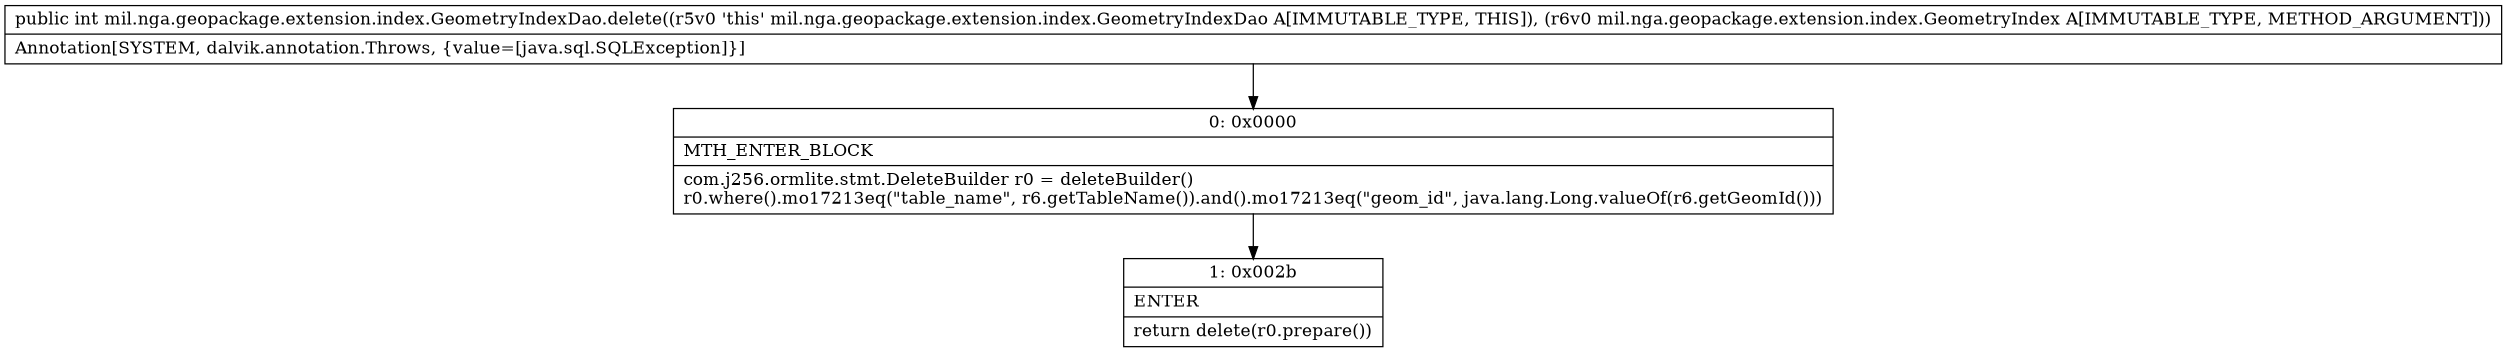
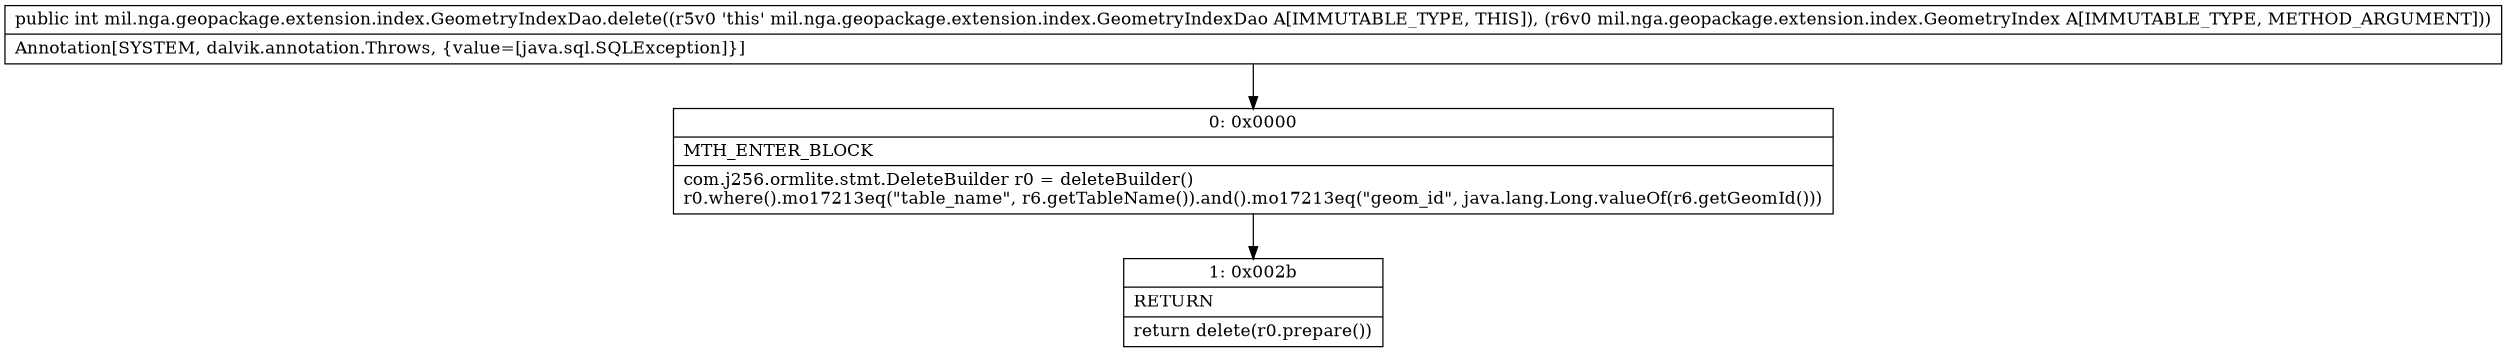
(1166, 301) -> (1174, 301)
